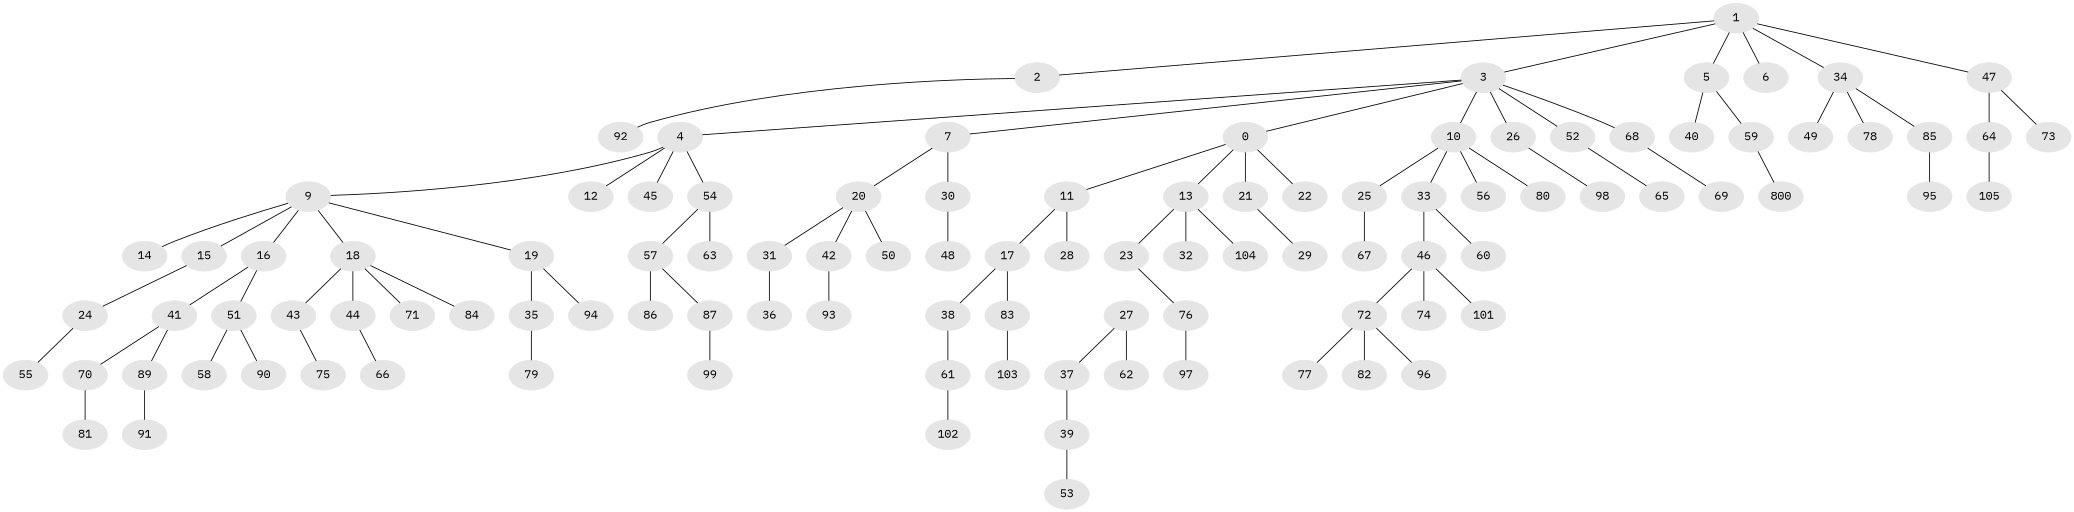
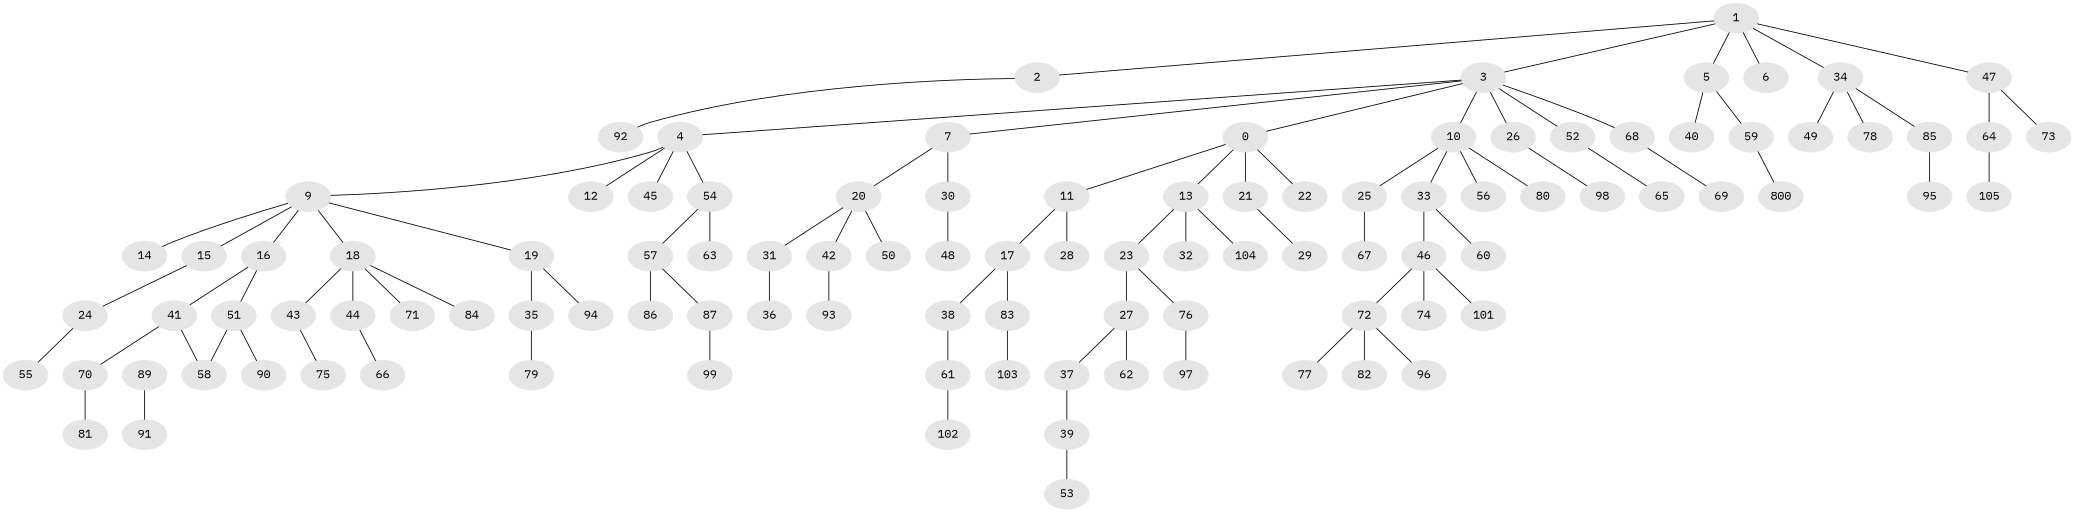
none -> (1126, 286)
(159, 345) -> (189, 345)
